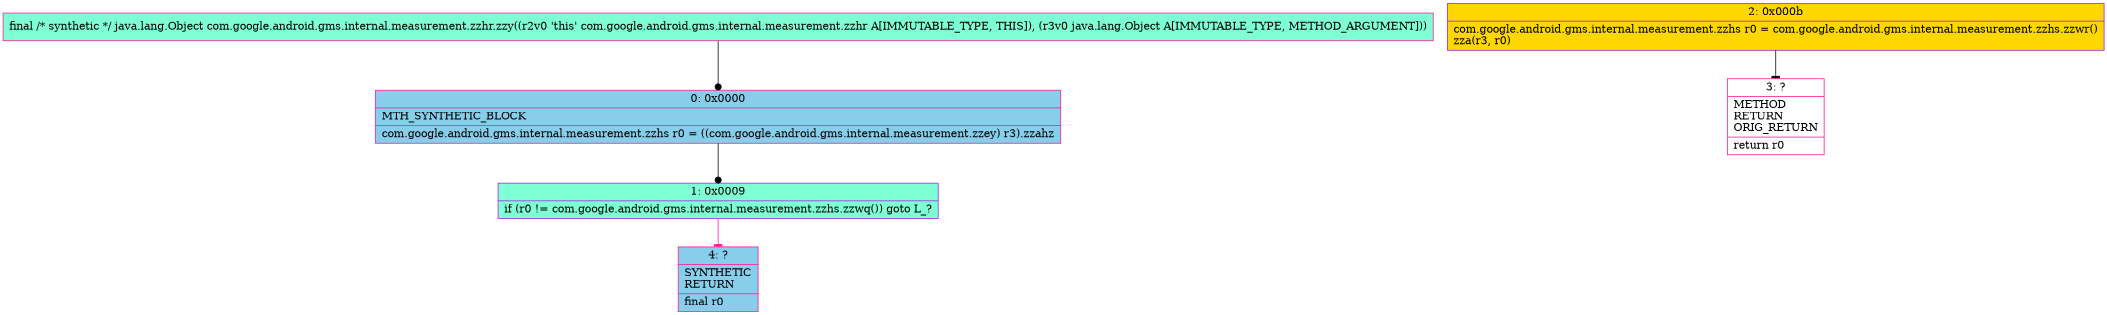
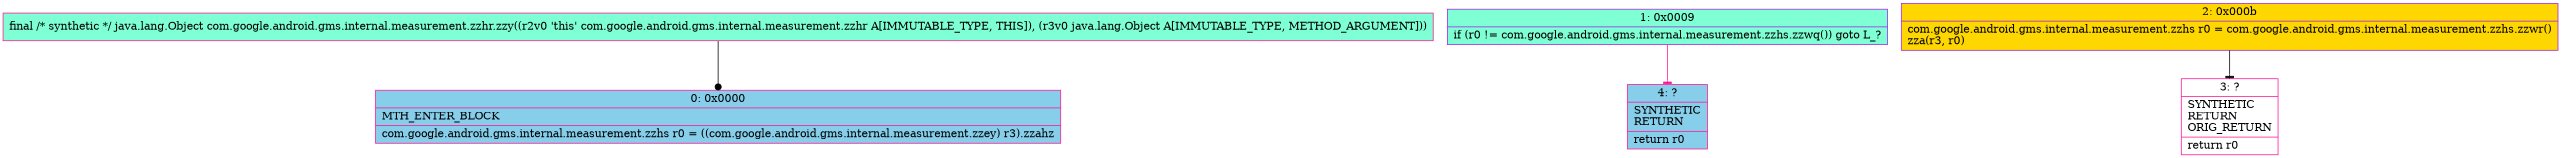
(1760, 105) -> (2221, 105)
(454, 116) -> (441, 116)
(718, 160) -> none
(704, 302) -> (1659, 140)
